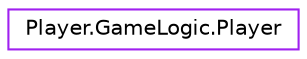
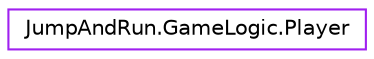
(154, 29) -> (187, 29)
